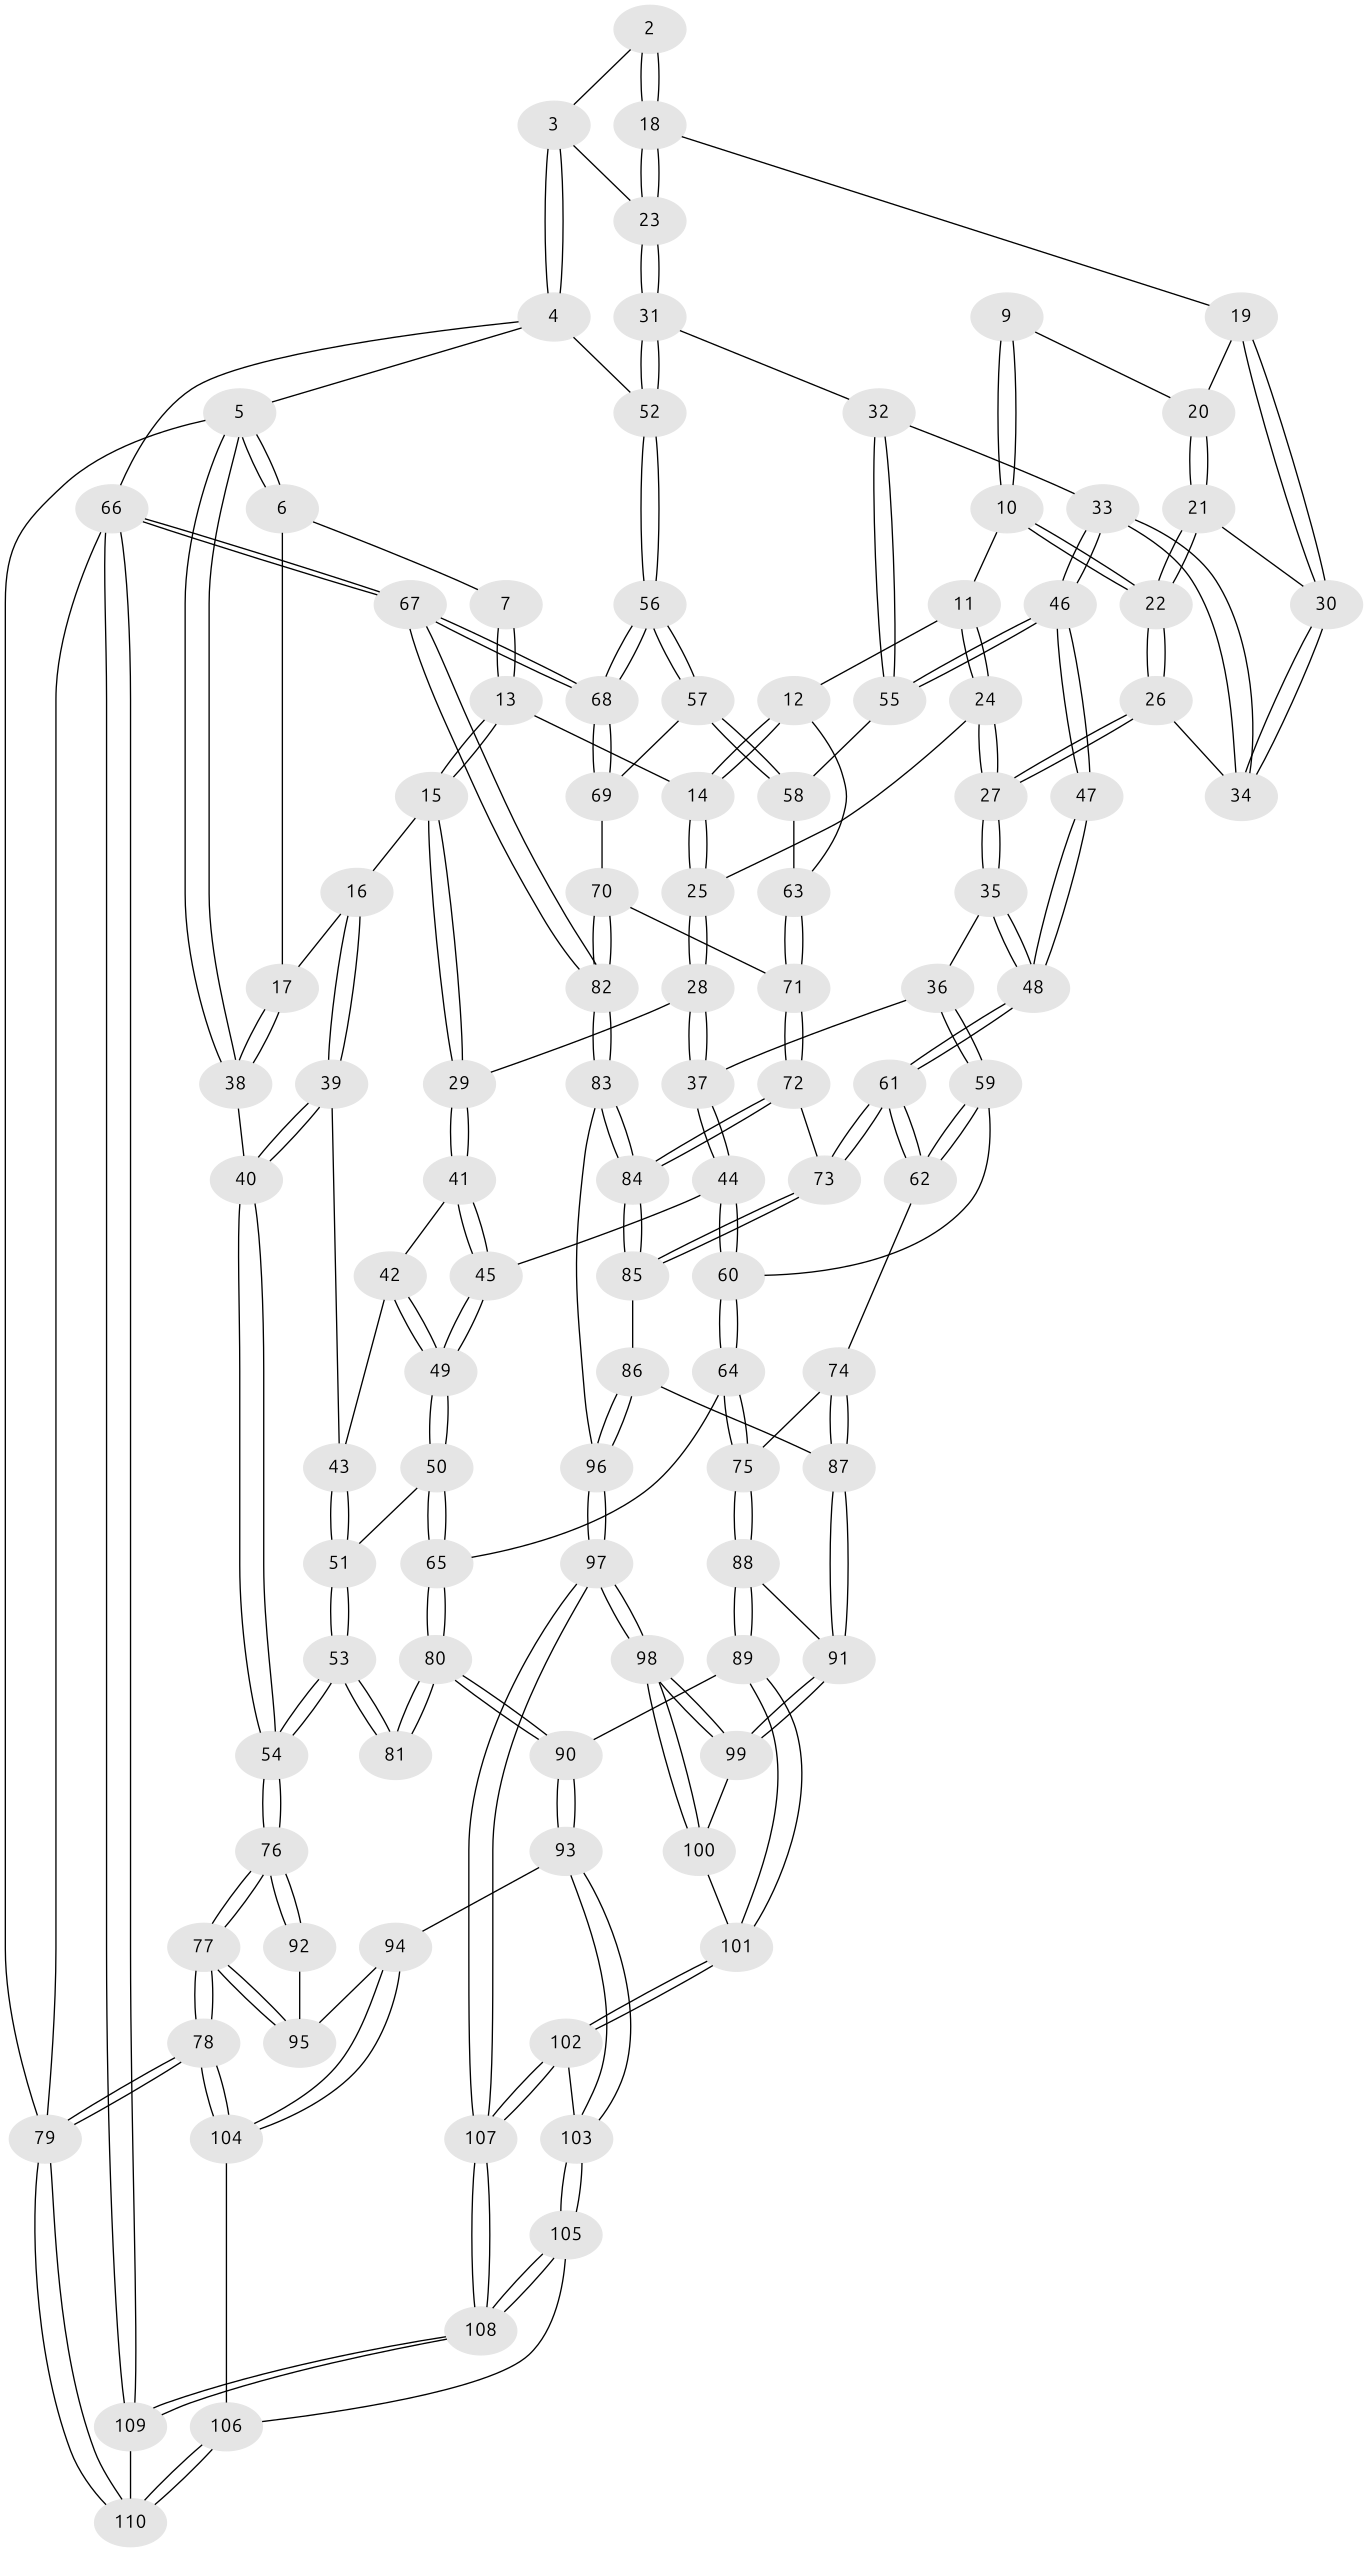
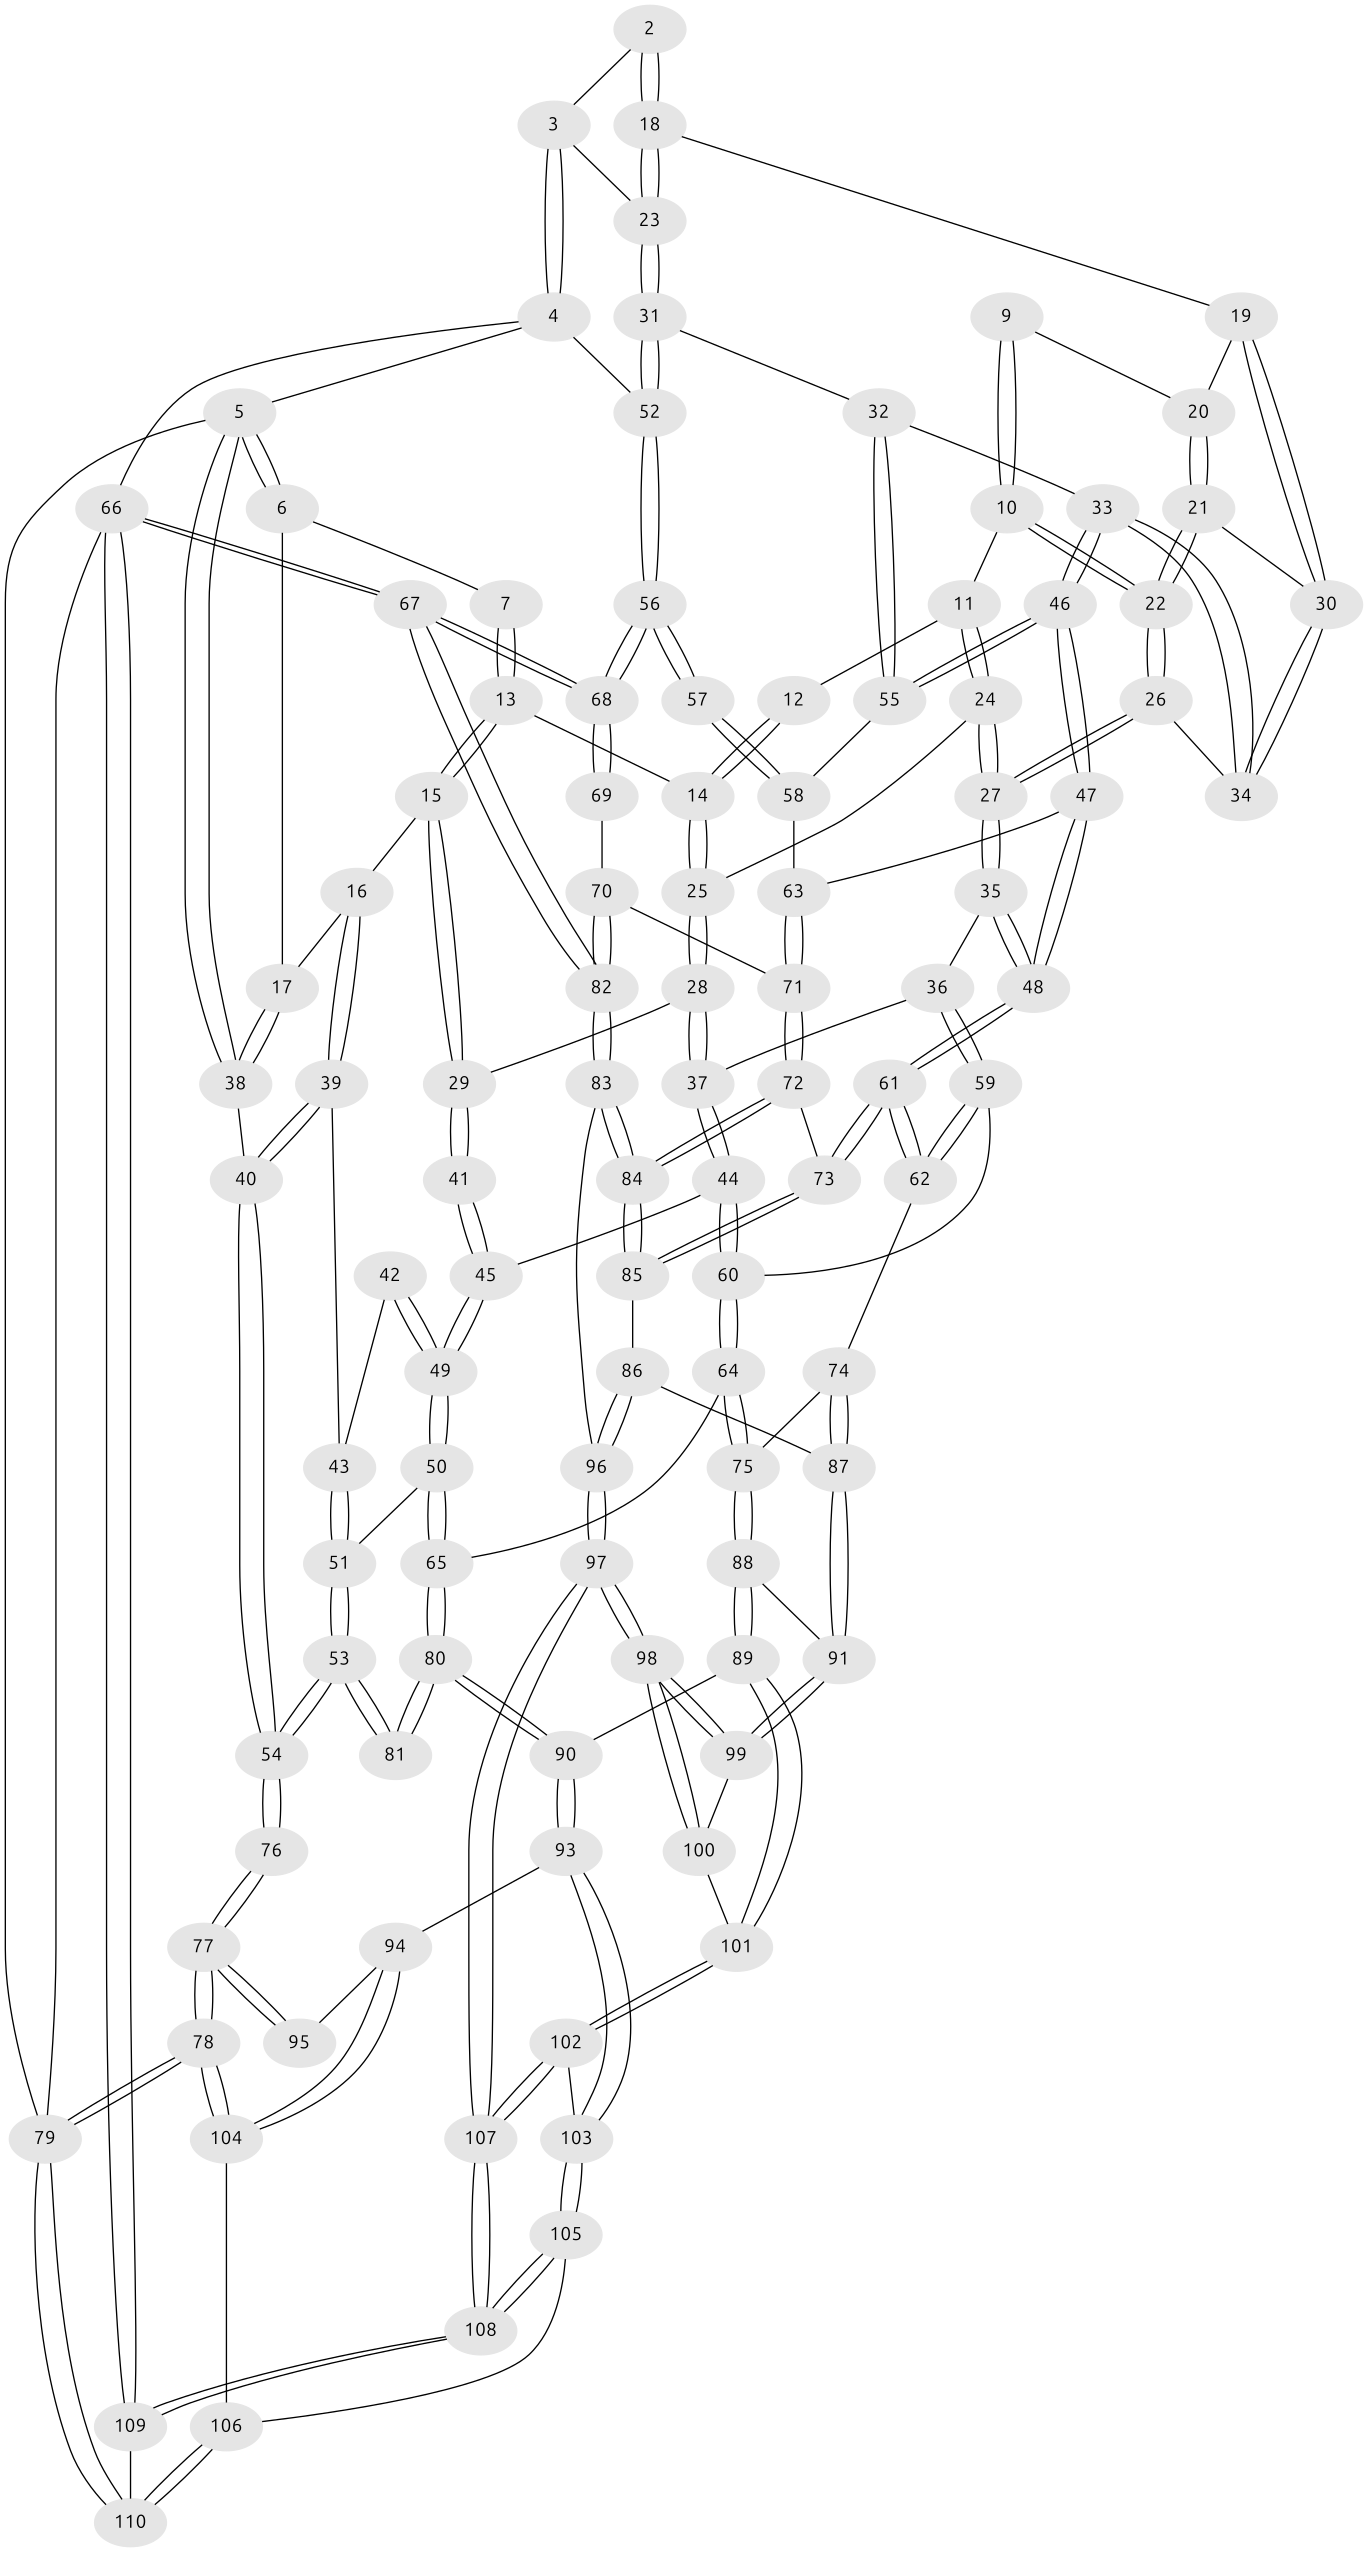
(650, 748) -> none
(846, 797) -> (944, 852)
(425, 1228) -> none
(300, 1947) -> none
